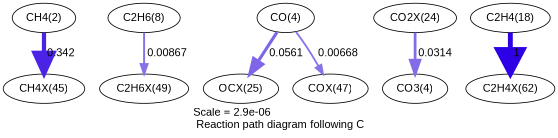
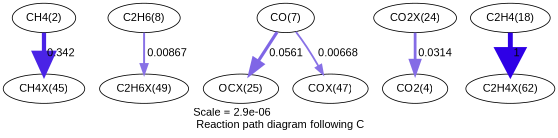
(286, 18) -> (286, 18)
(415, 89) -> (415, 89)
